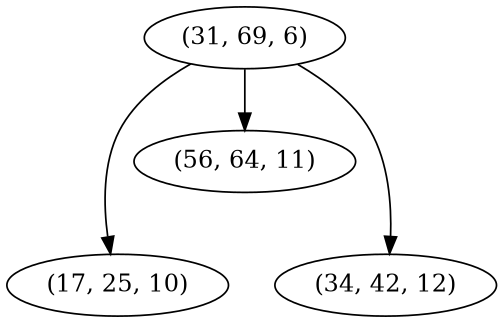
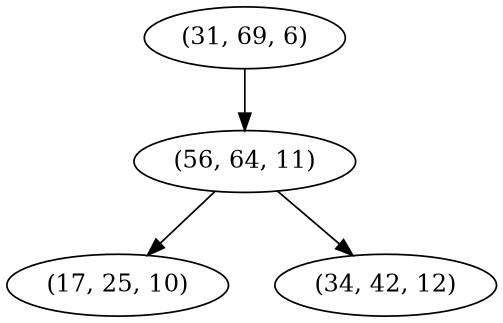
(118, 135) -> (187, 218)
(372, 135) -> (308, 217)
